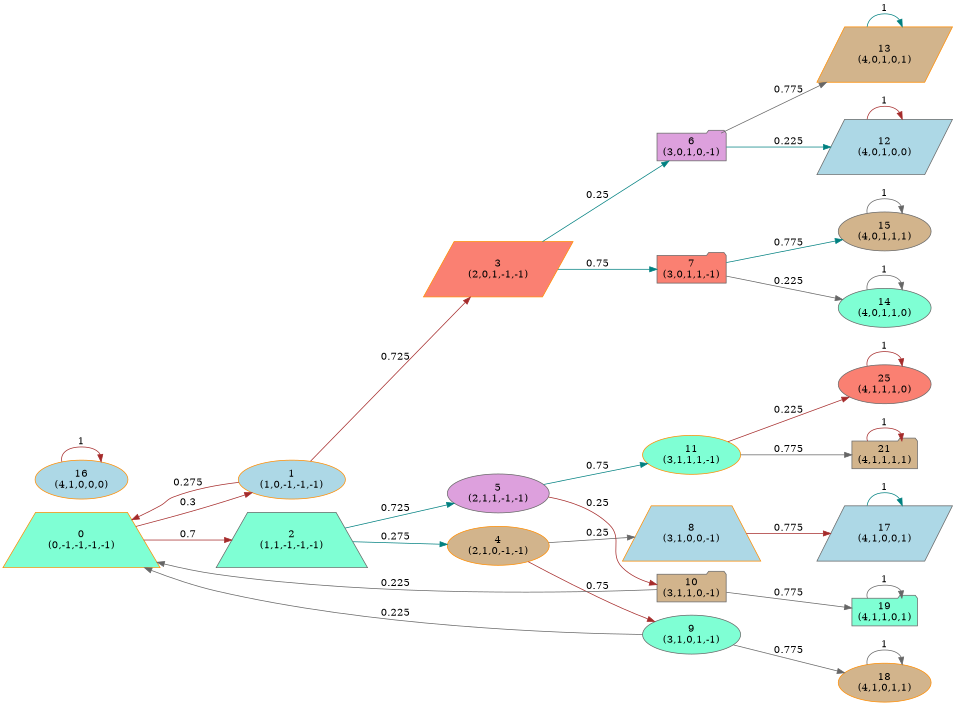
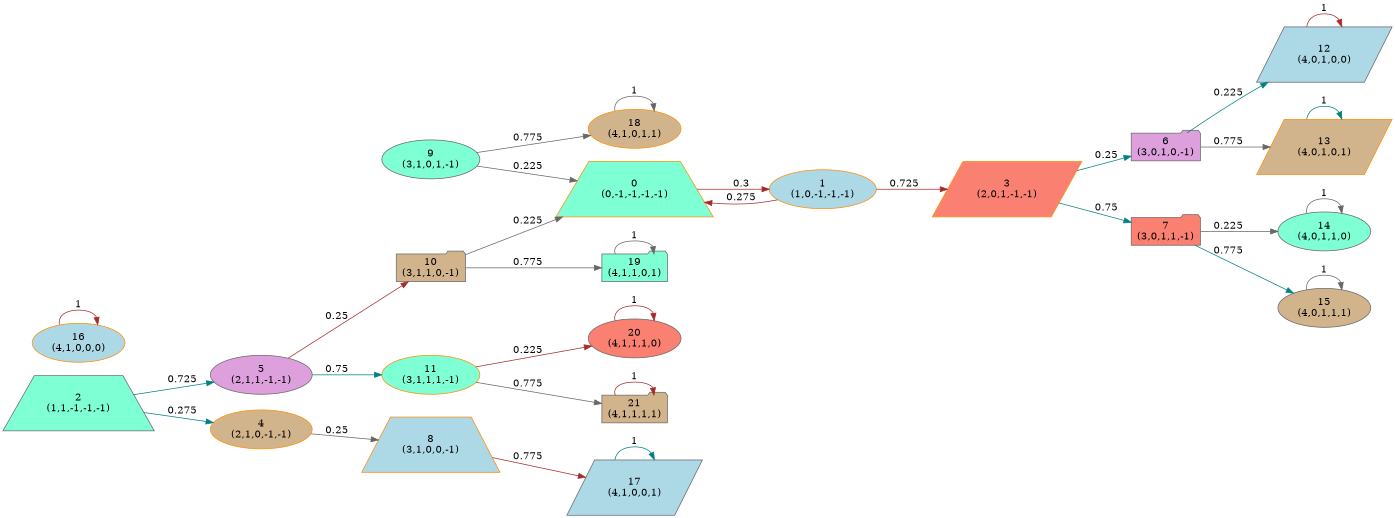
(885, 384) -> (635, 338)
(184, 540) -> none
(596, 596) -> none
